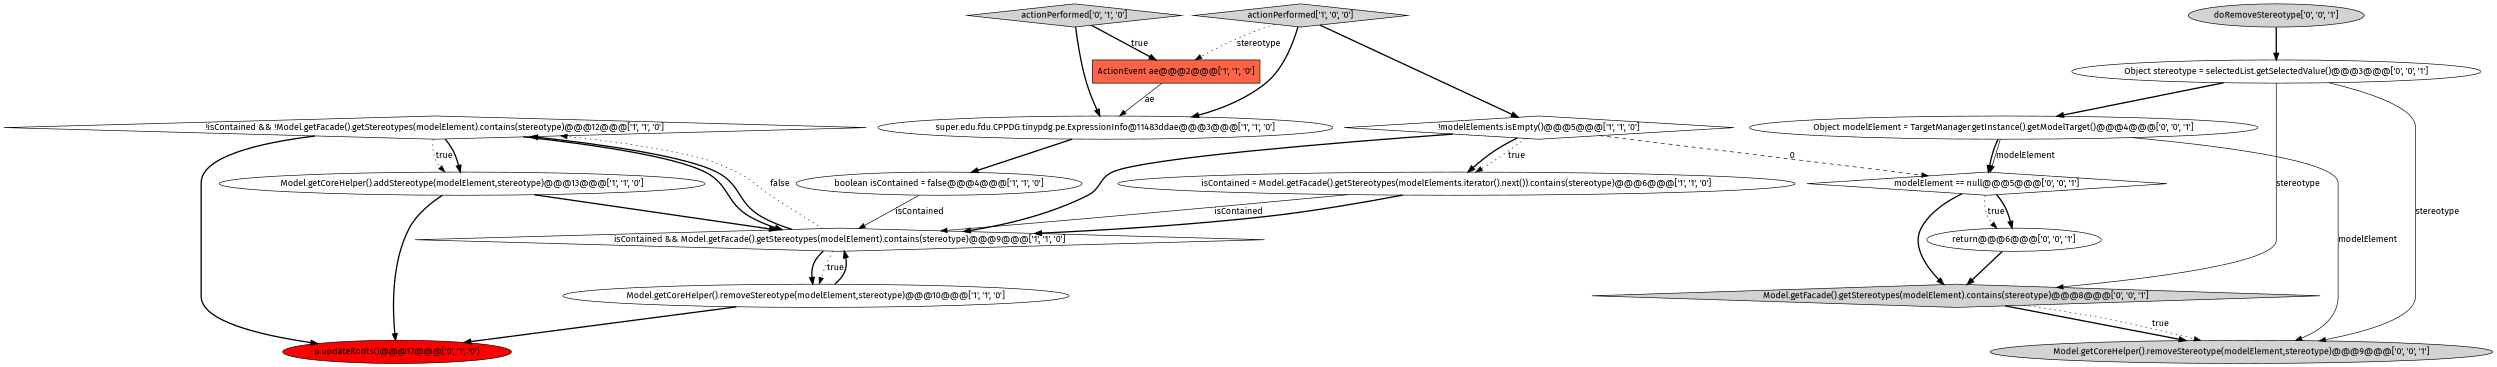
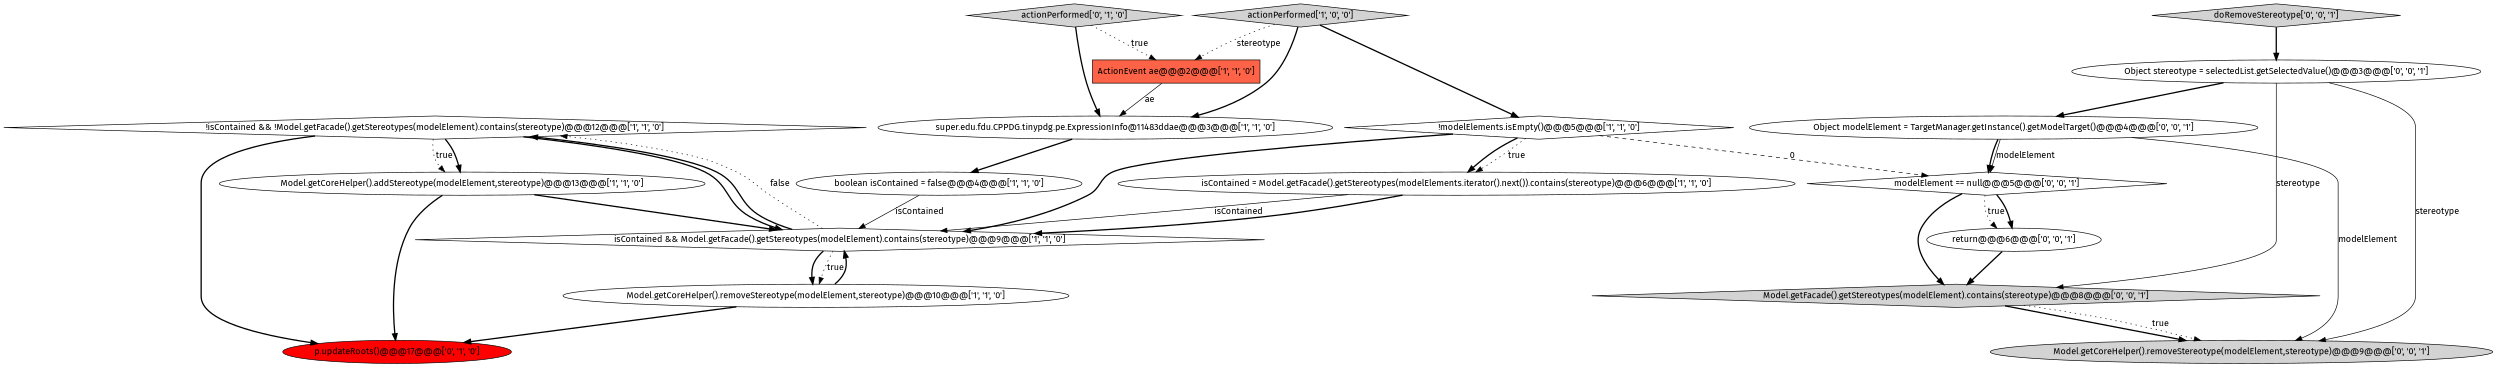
(2276, 15) -> (2276, 15)
(1121, 41) -> (1121, 41)
